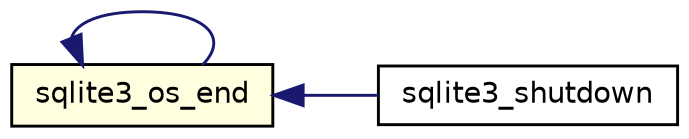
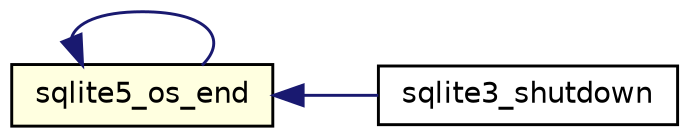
(142, 95) -> (142, 95)
